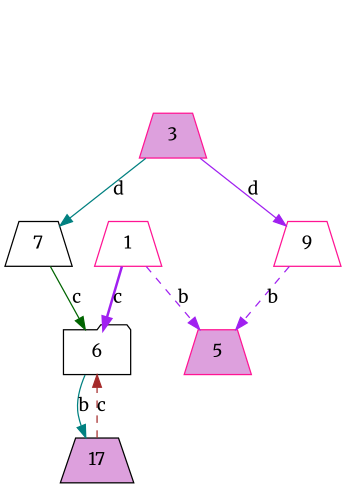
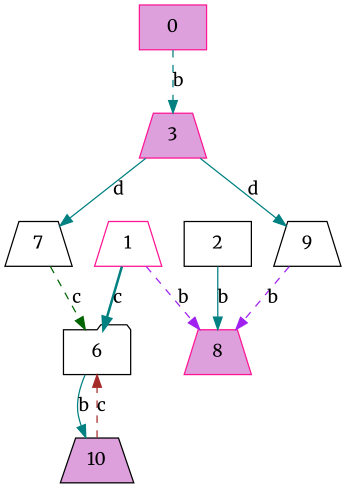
none -> (173, 27)
(238, 188) -> (238, 188)
none -> (218, 244)
(307, 244) -> (307, 244)
(114, 292) -> (114, 292)
(65, 293) -> (65, 293)
(218, 352) -> (218, 352)
(97, 460) -> (97, 460)
